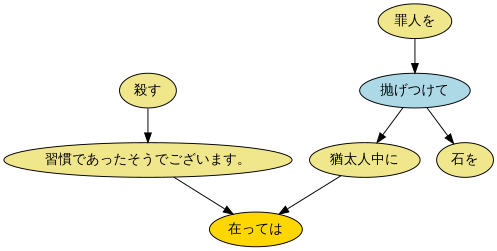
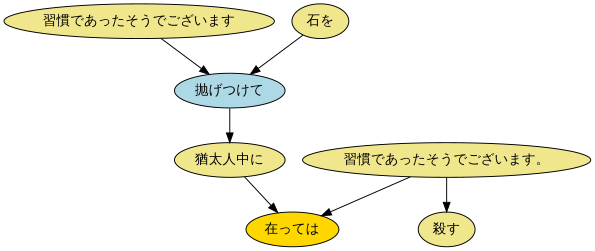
(415, 21) -> (139, 21)
(148, 121) -> (447, 190)
(437, 122) -> (281, 52)
